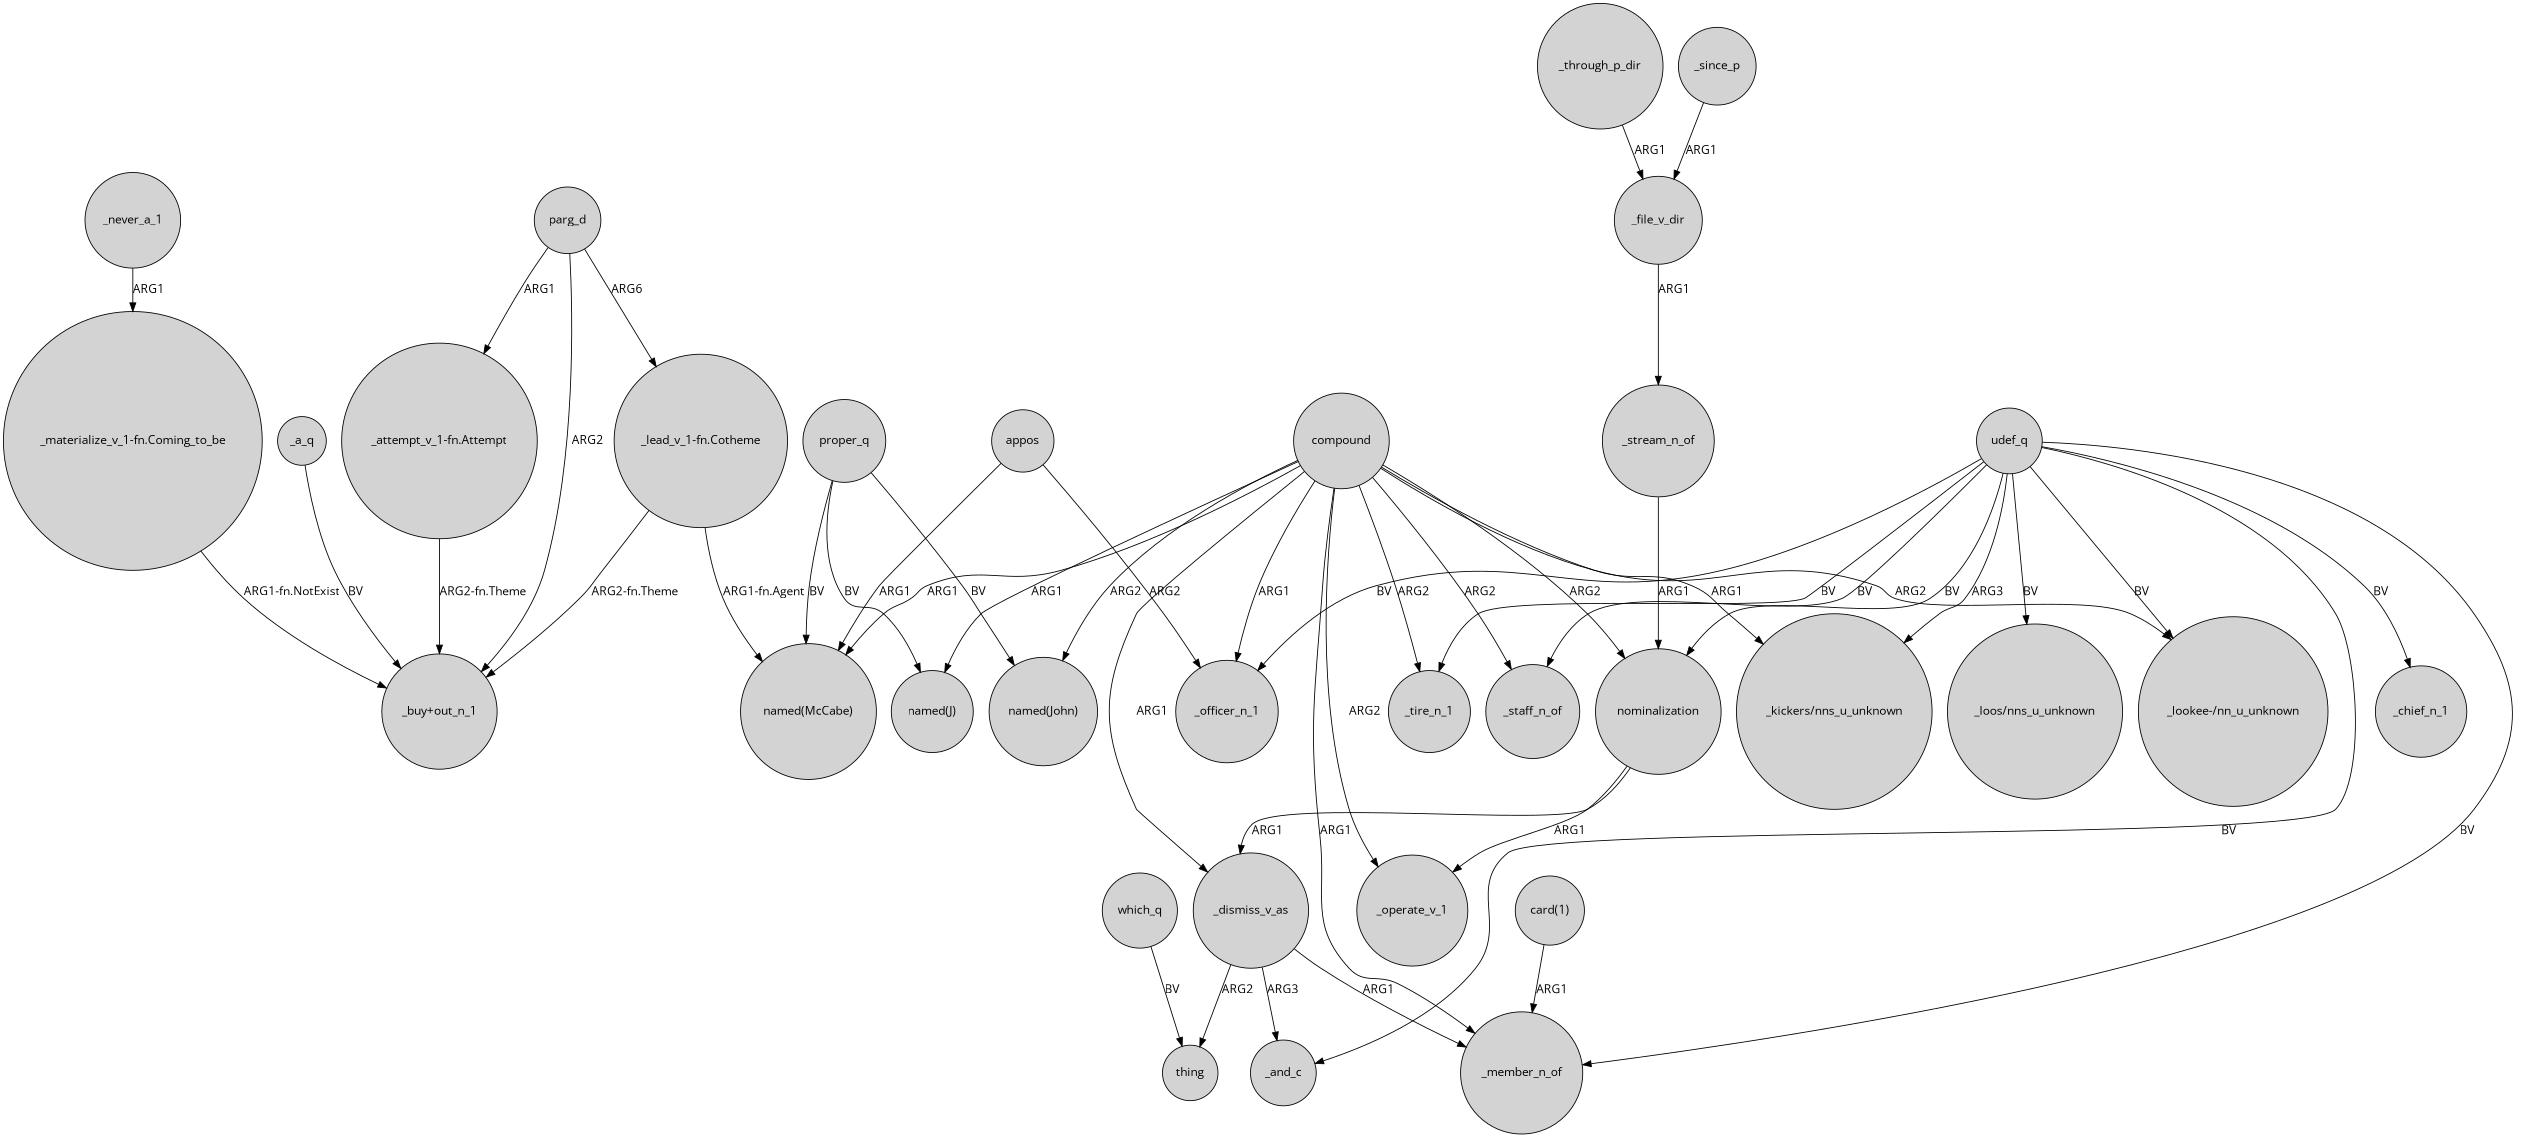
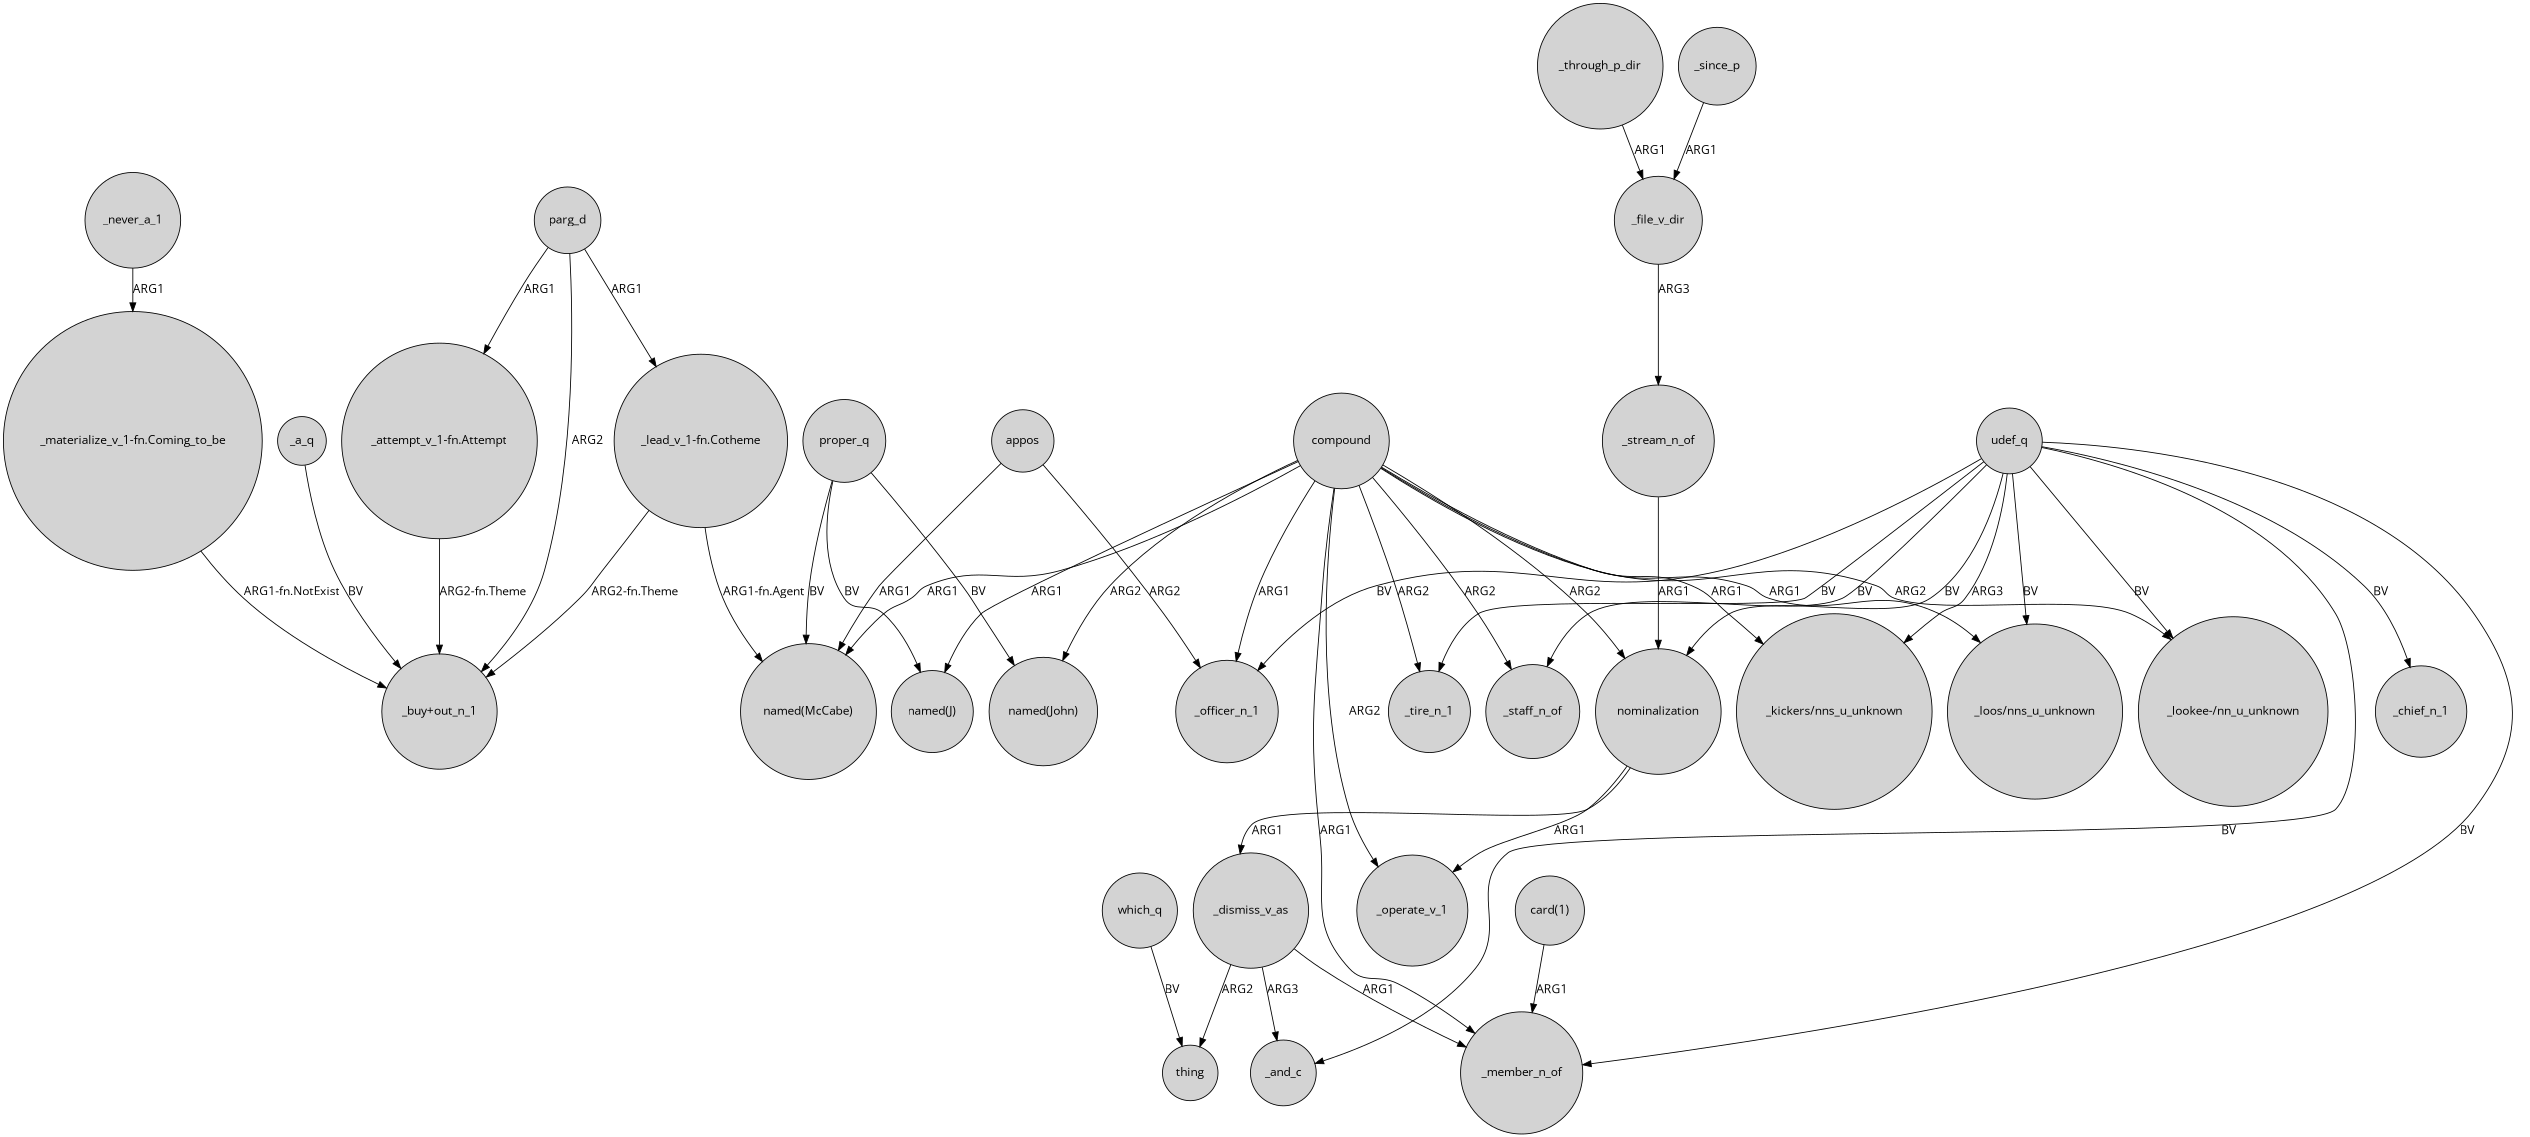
(627, 290) -> (627, 290)
(1674, 290) -> (1674, 290)
(1123, 646) -> (1735, 583)
